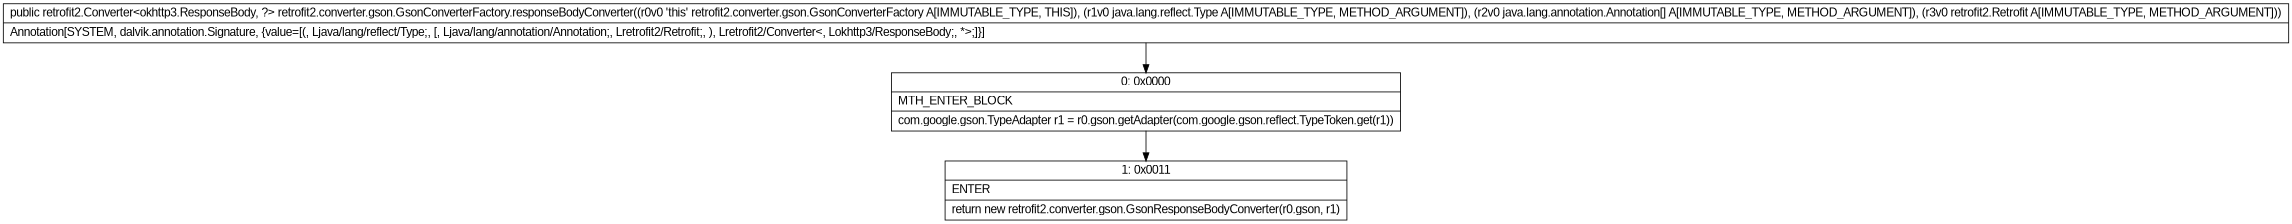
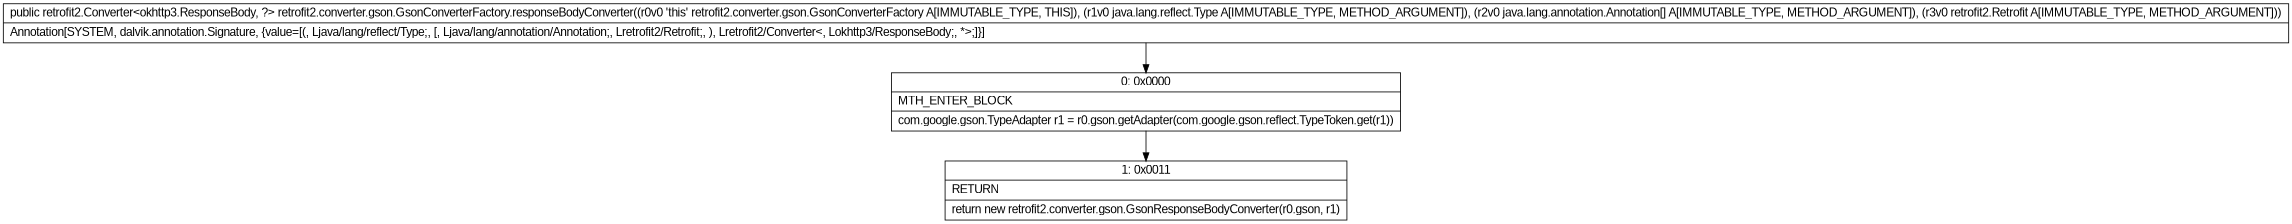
(971, 190) -> (975, 190)
